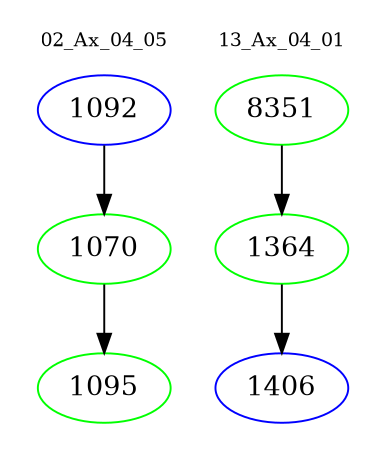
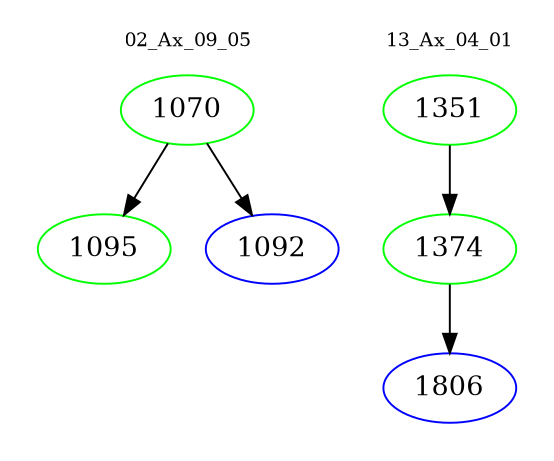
(104, 42) -> (188, 42)
(282, 110) -> (450, 110)
(104, 170) -> (224, 171)
(282, 249) -> (450, 249)
(282, 388) -> (450, 388)
